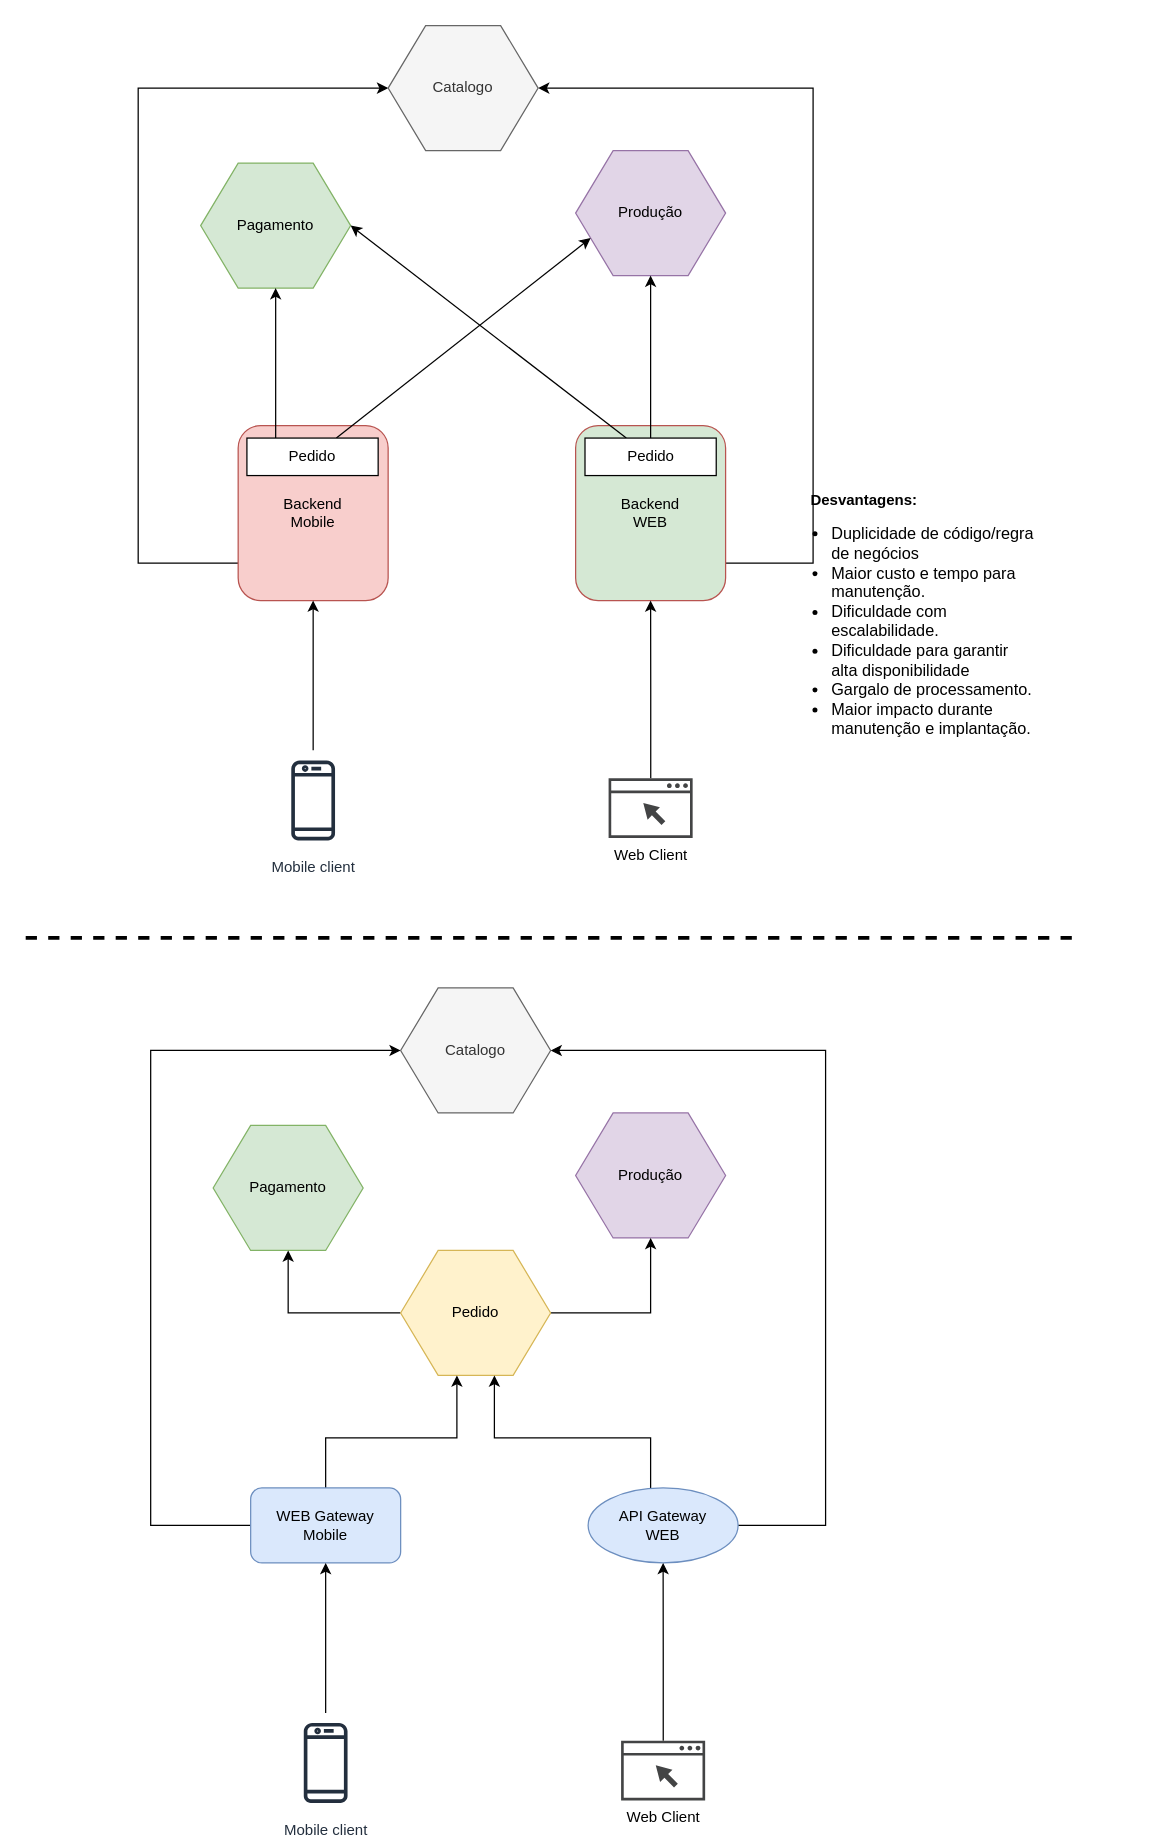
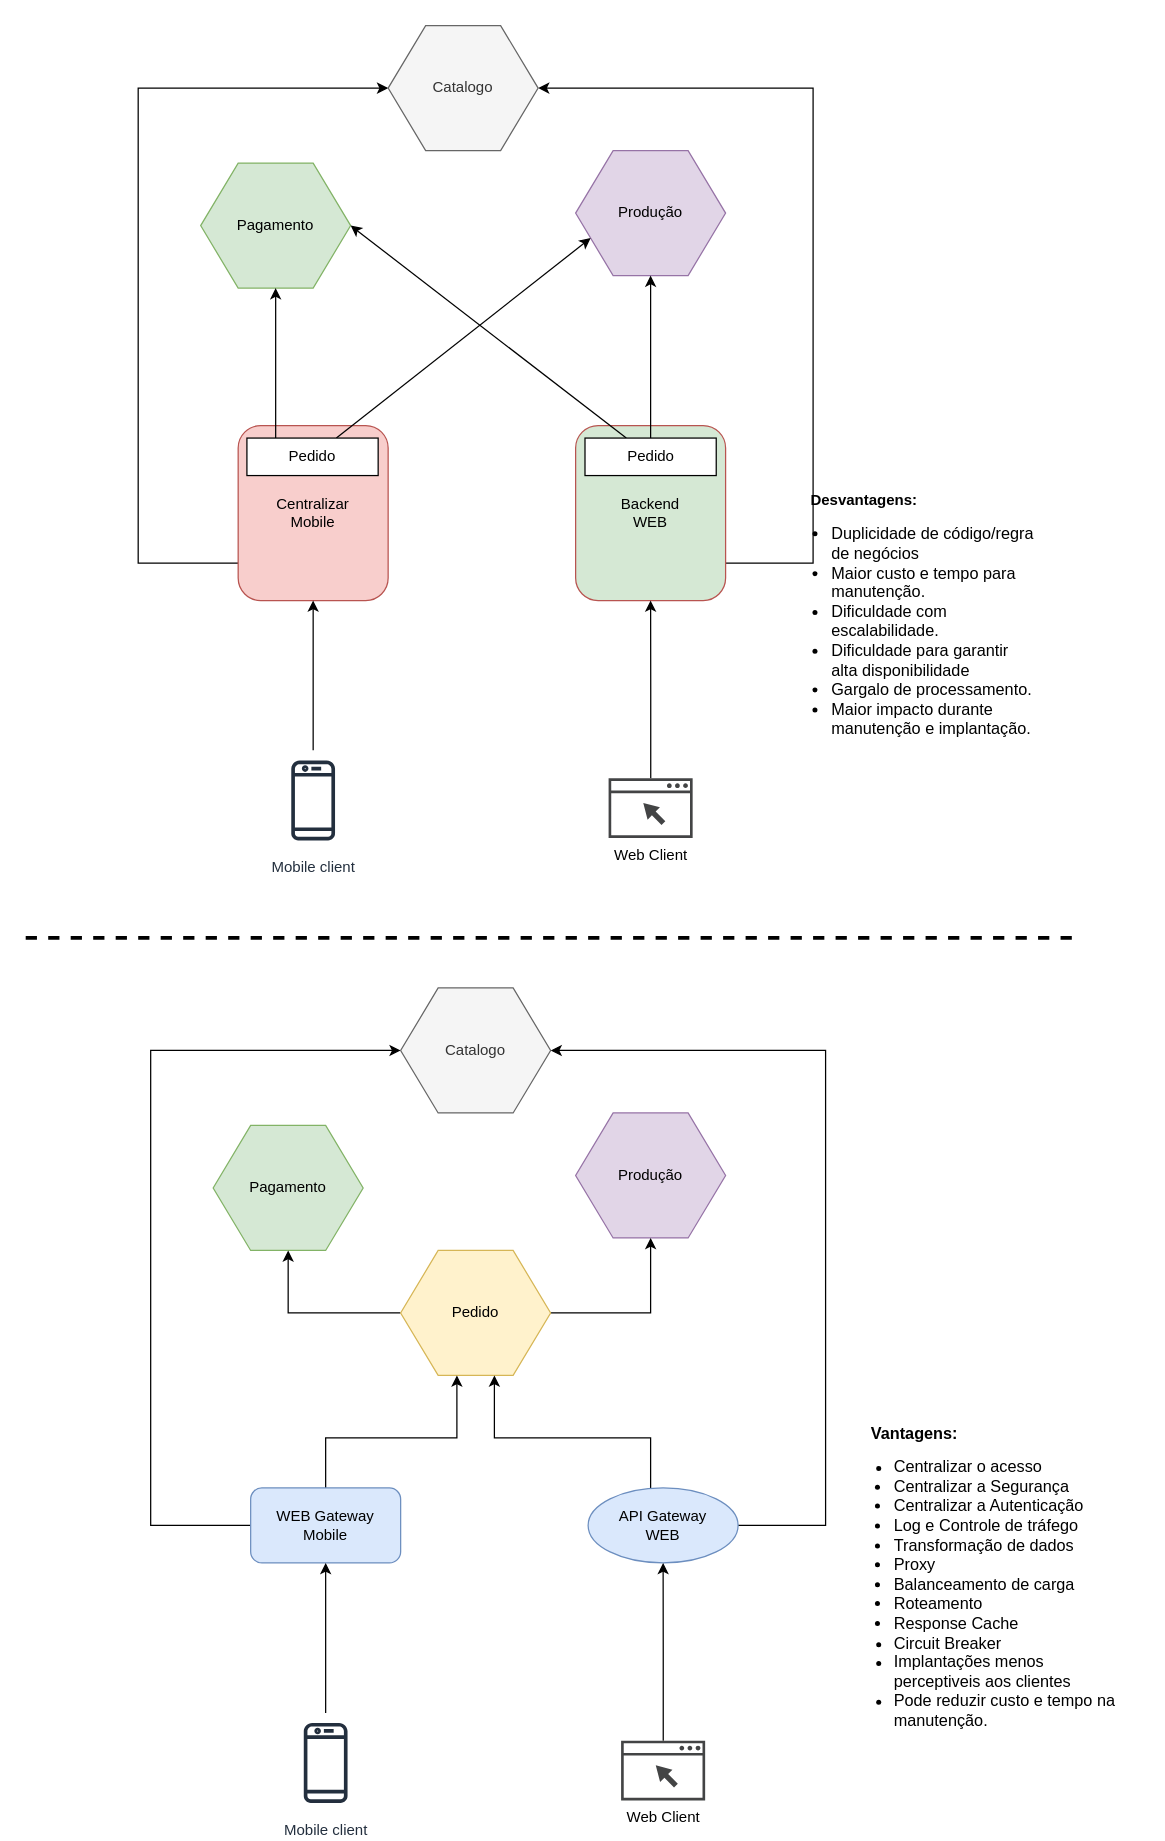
(313, 513) -> (313, 513)
none -> (988, 1619)
